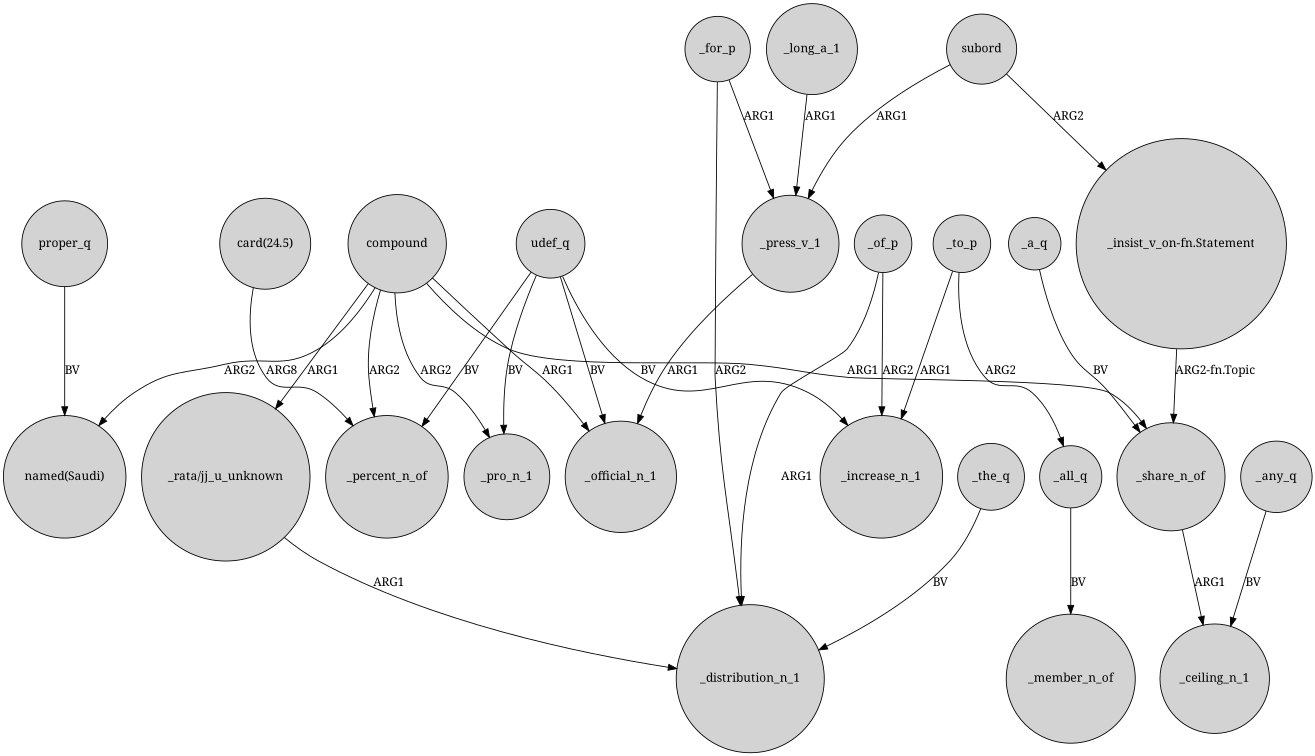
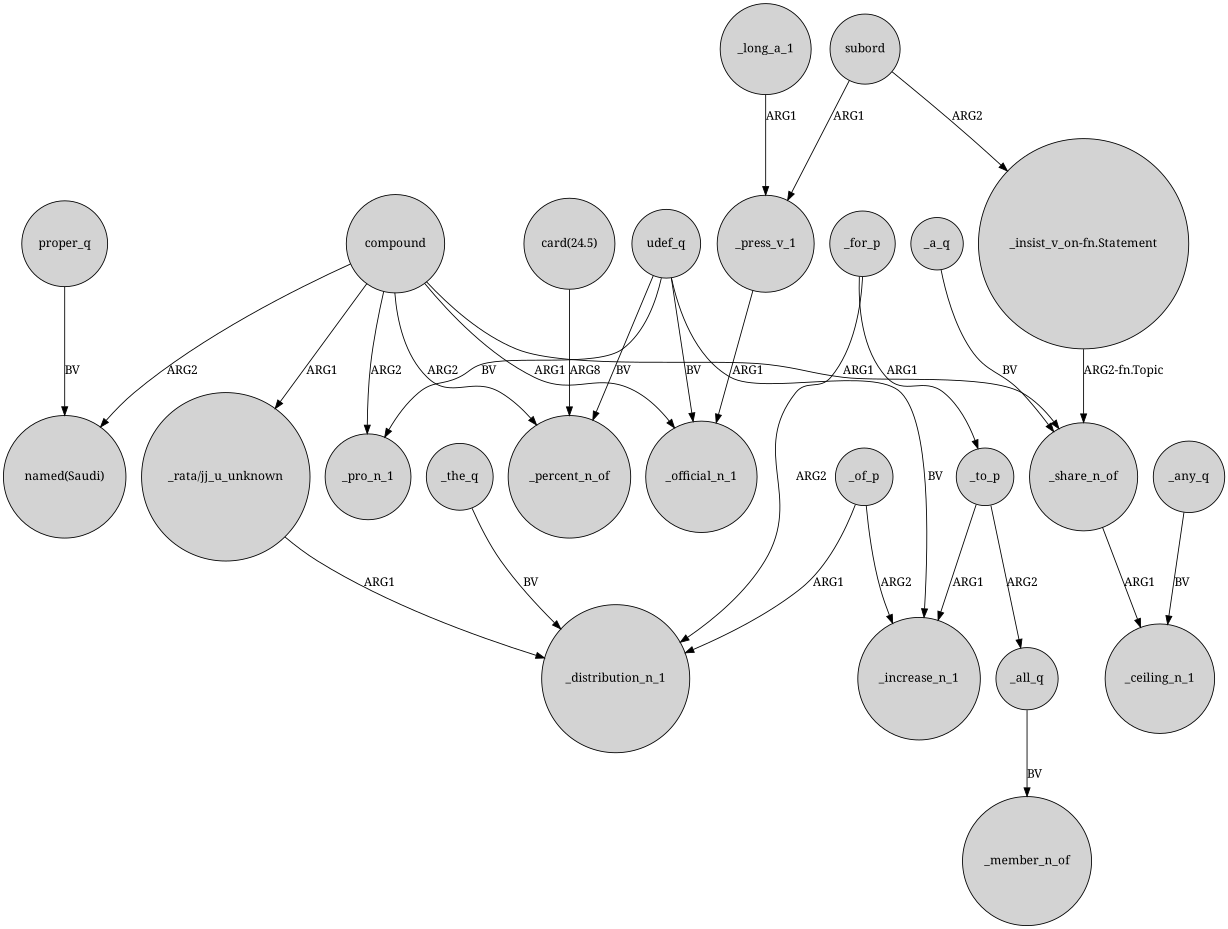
(750, 135) -> (883, 373)
